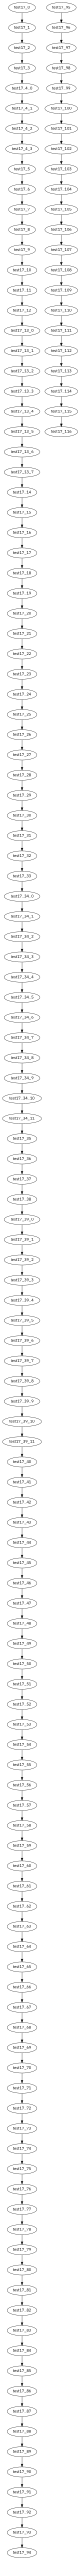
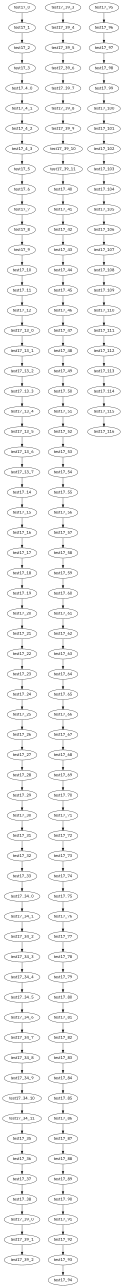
(22, 1269) -> none
